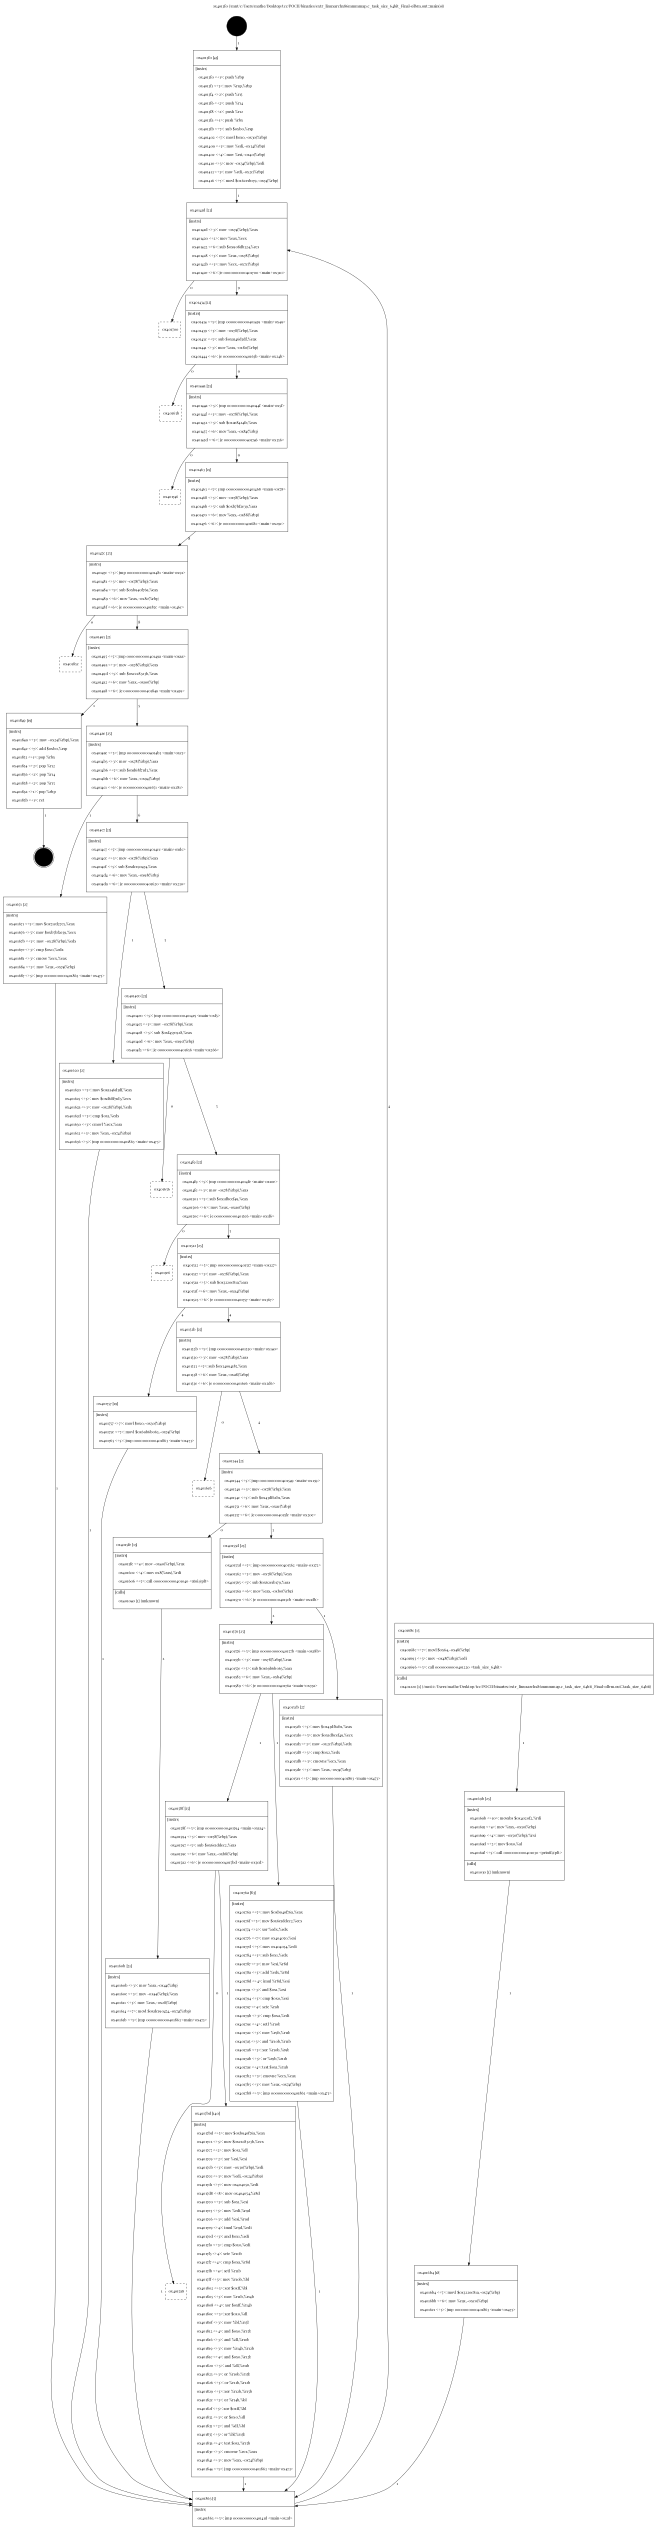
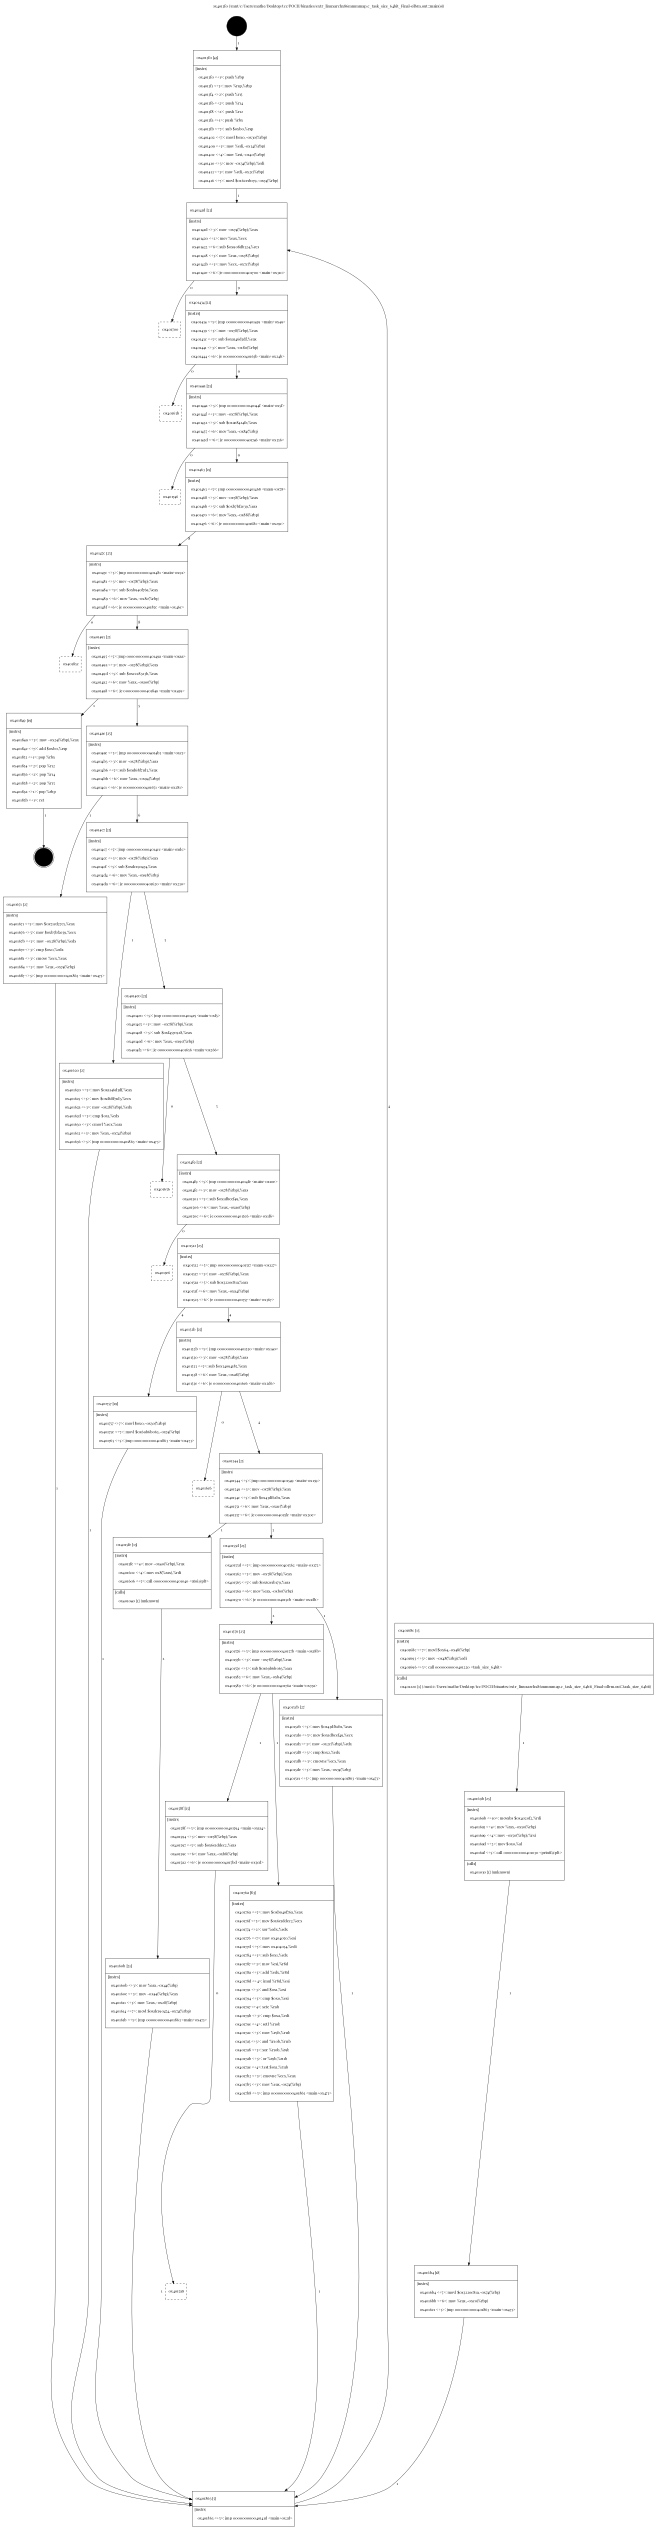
(228, 1230) -> none
(221, 1530) -> (221, 1530)
(243, 2292) -> none
